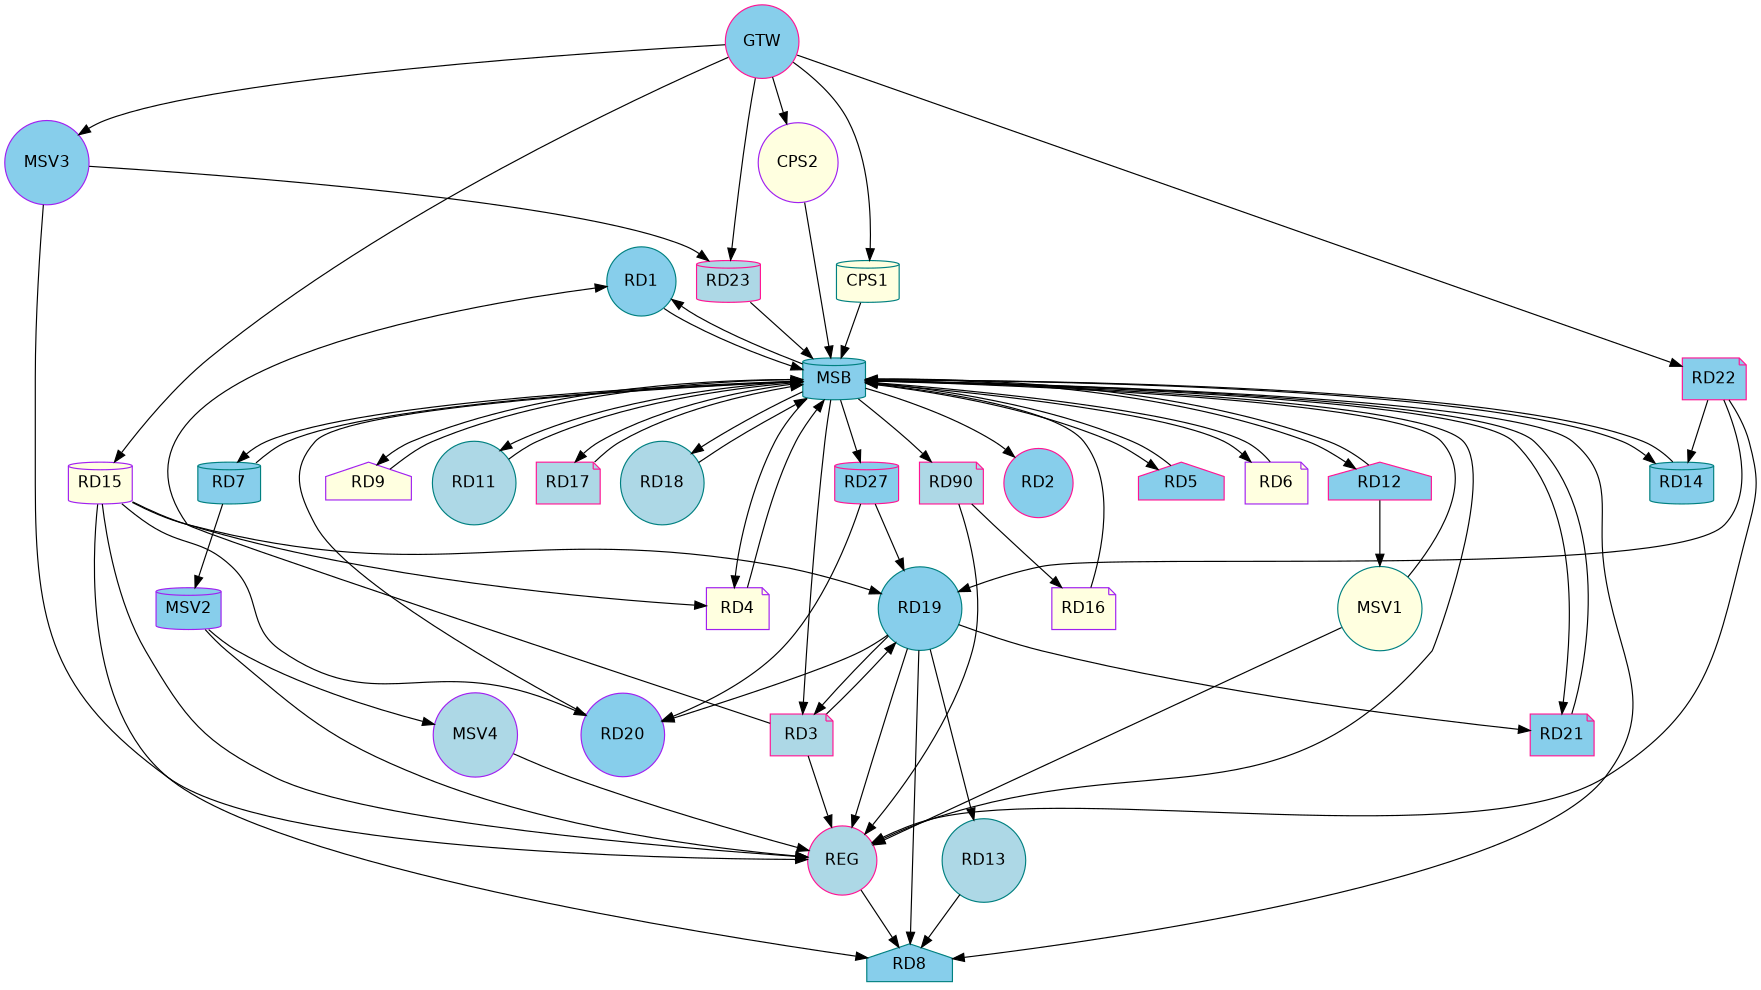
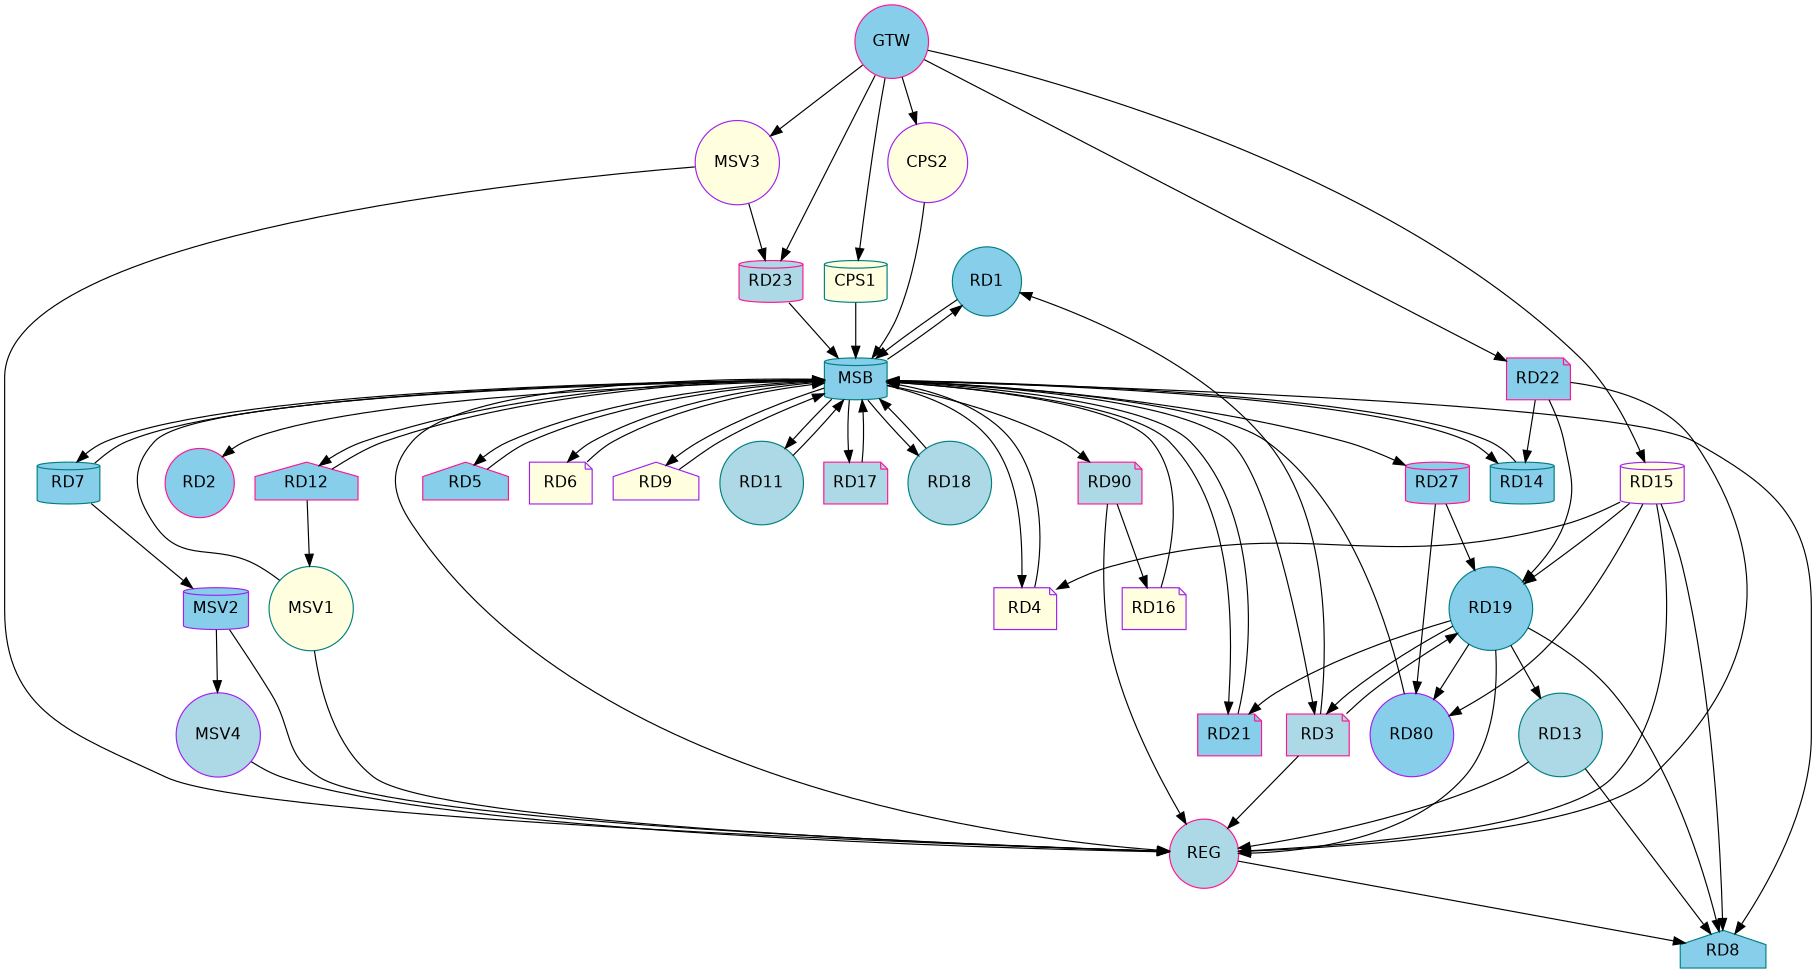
(47, 163) -> (737, 163)
(623, 735) -> (1412, 735)
none -> (1393, 816)
